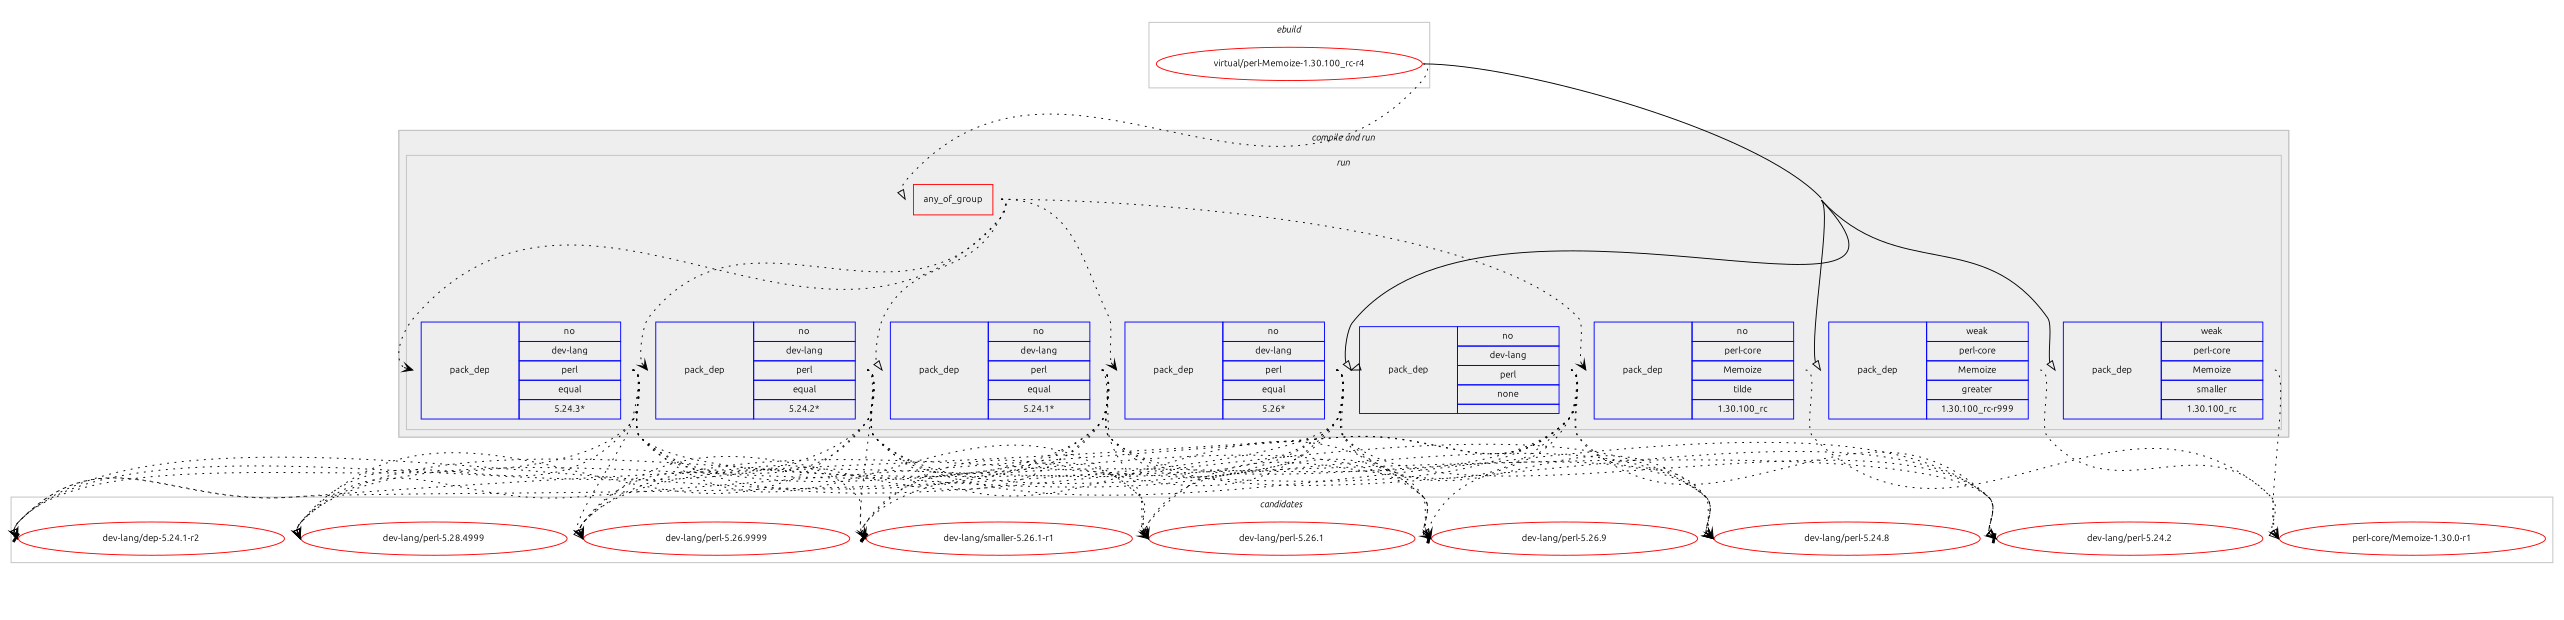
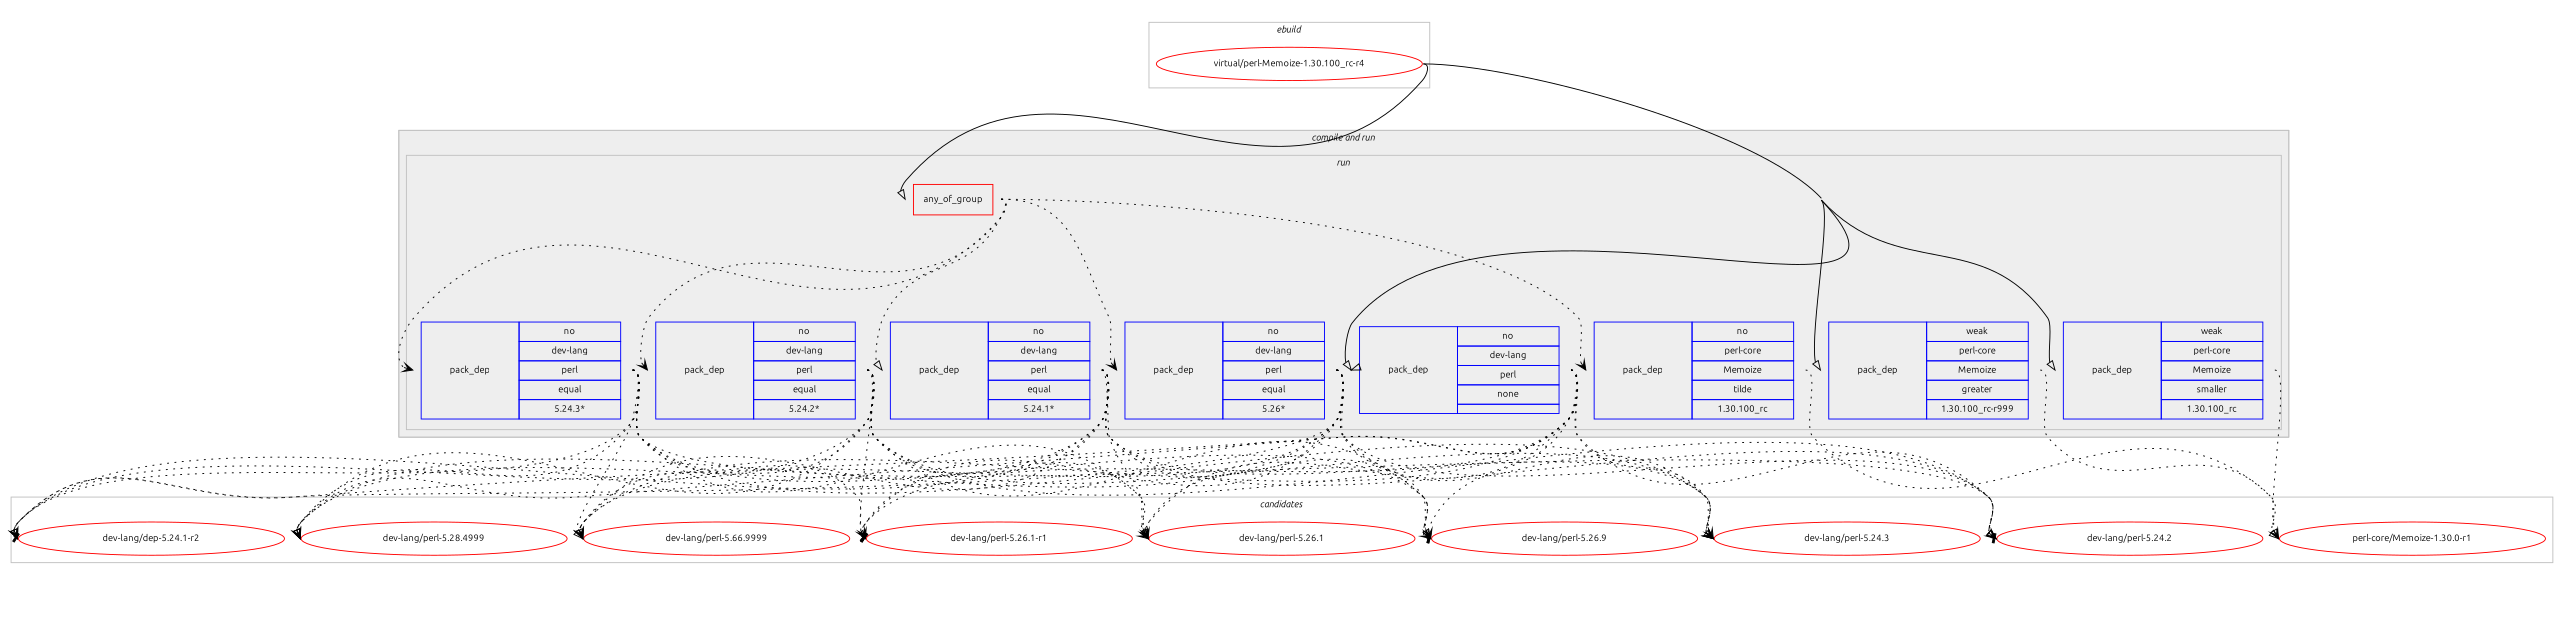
(1197, 136) -> (1197, 136)
(717, 539) -> (717, 539)
(999, 539) -> (999, 539)
(1847, 539) -> (1847, 539)
